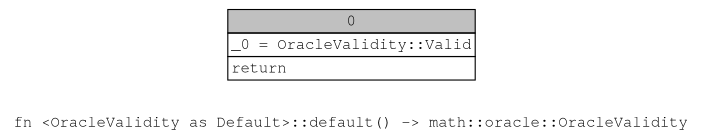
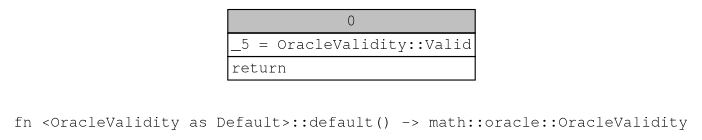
(352, 44) -> (352, 44)
